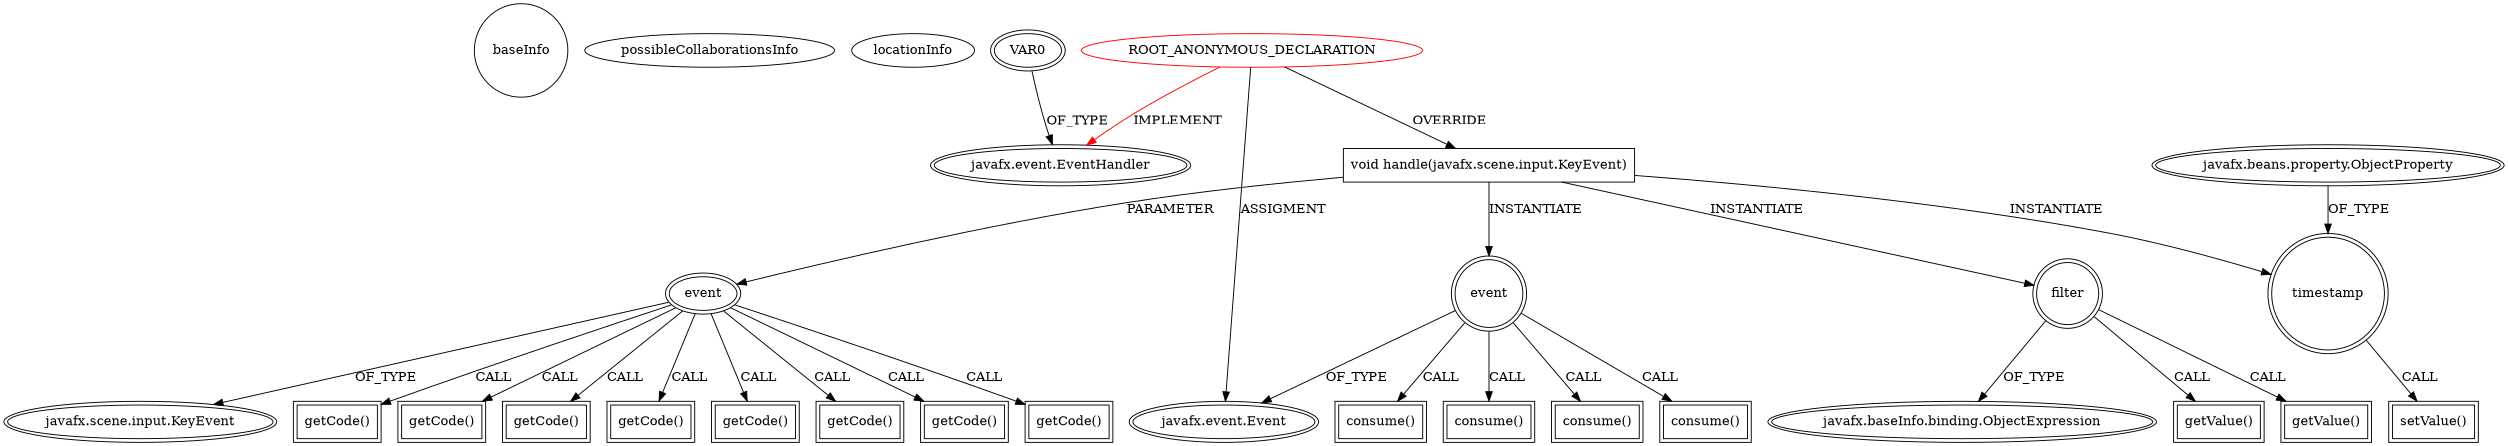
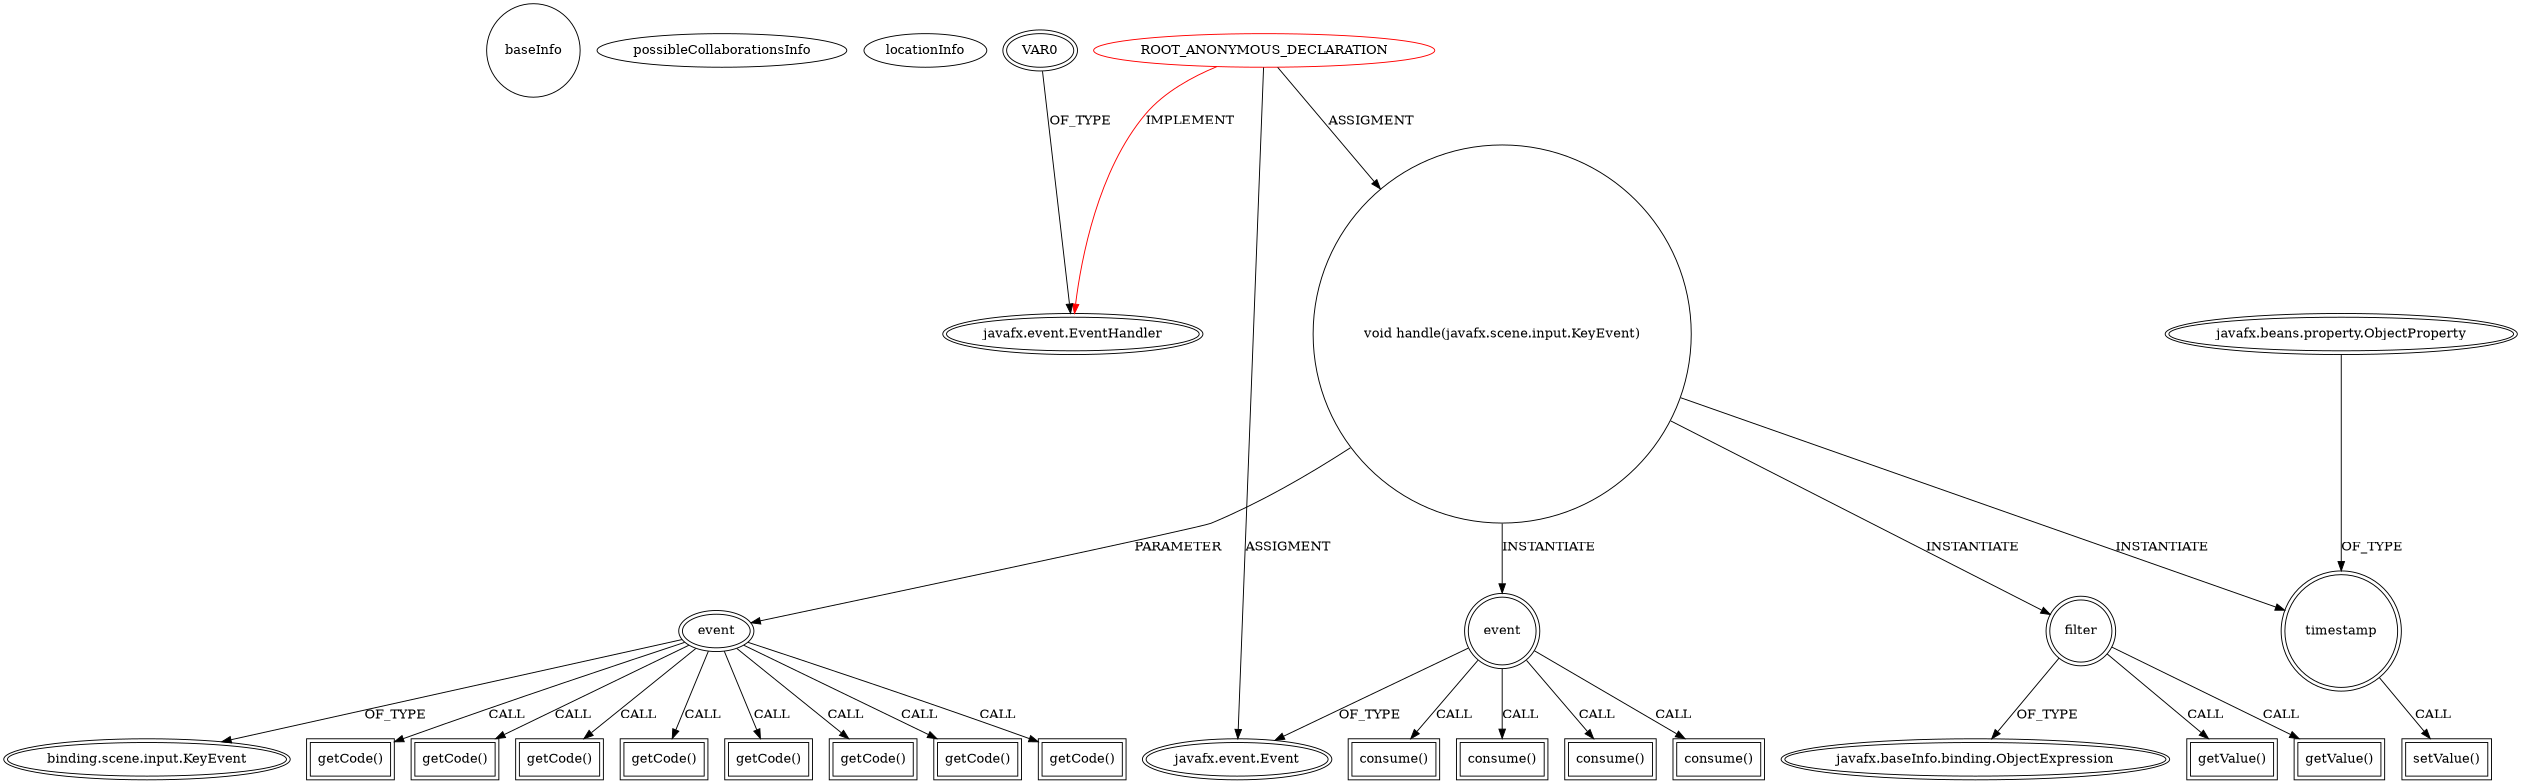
(1450, 121) -> (1371, 121)
(1489, 165) -> (1502, 334)
(140, 422) -> (147, 759)
